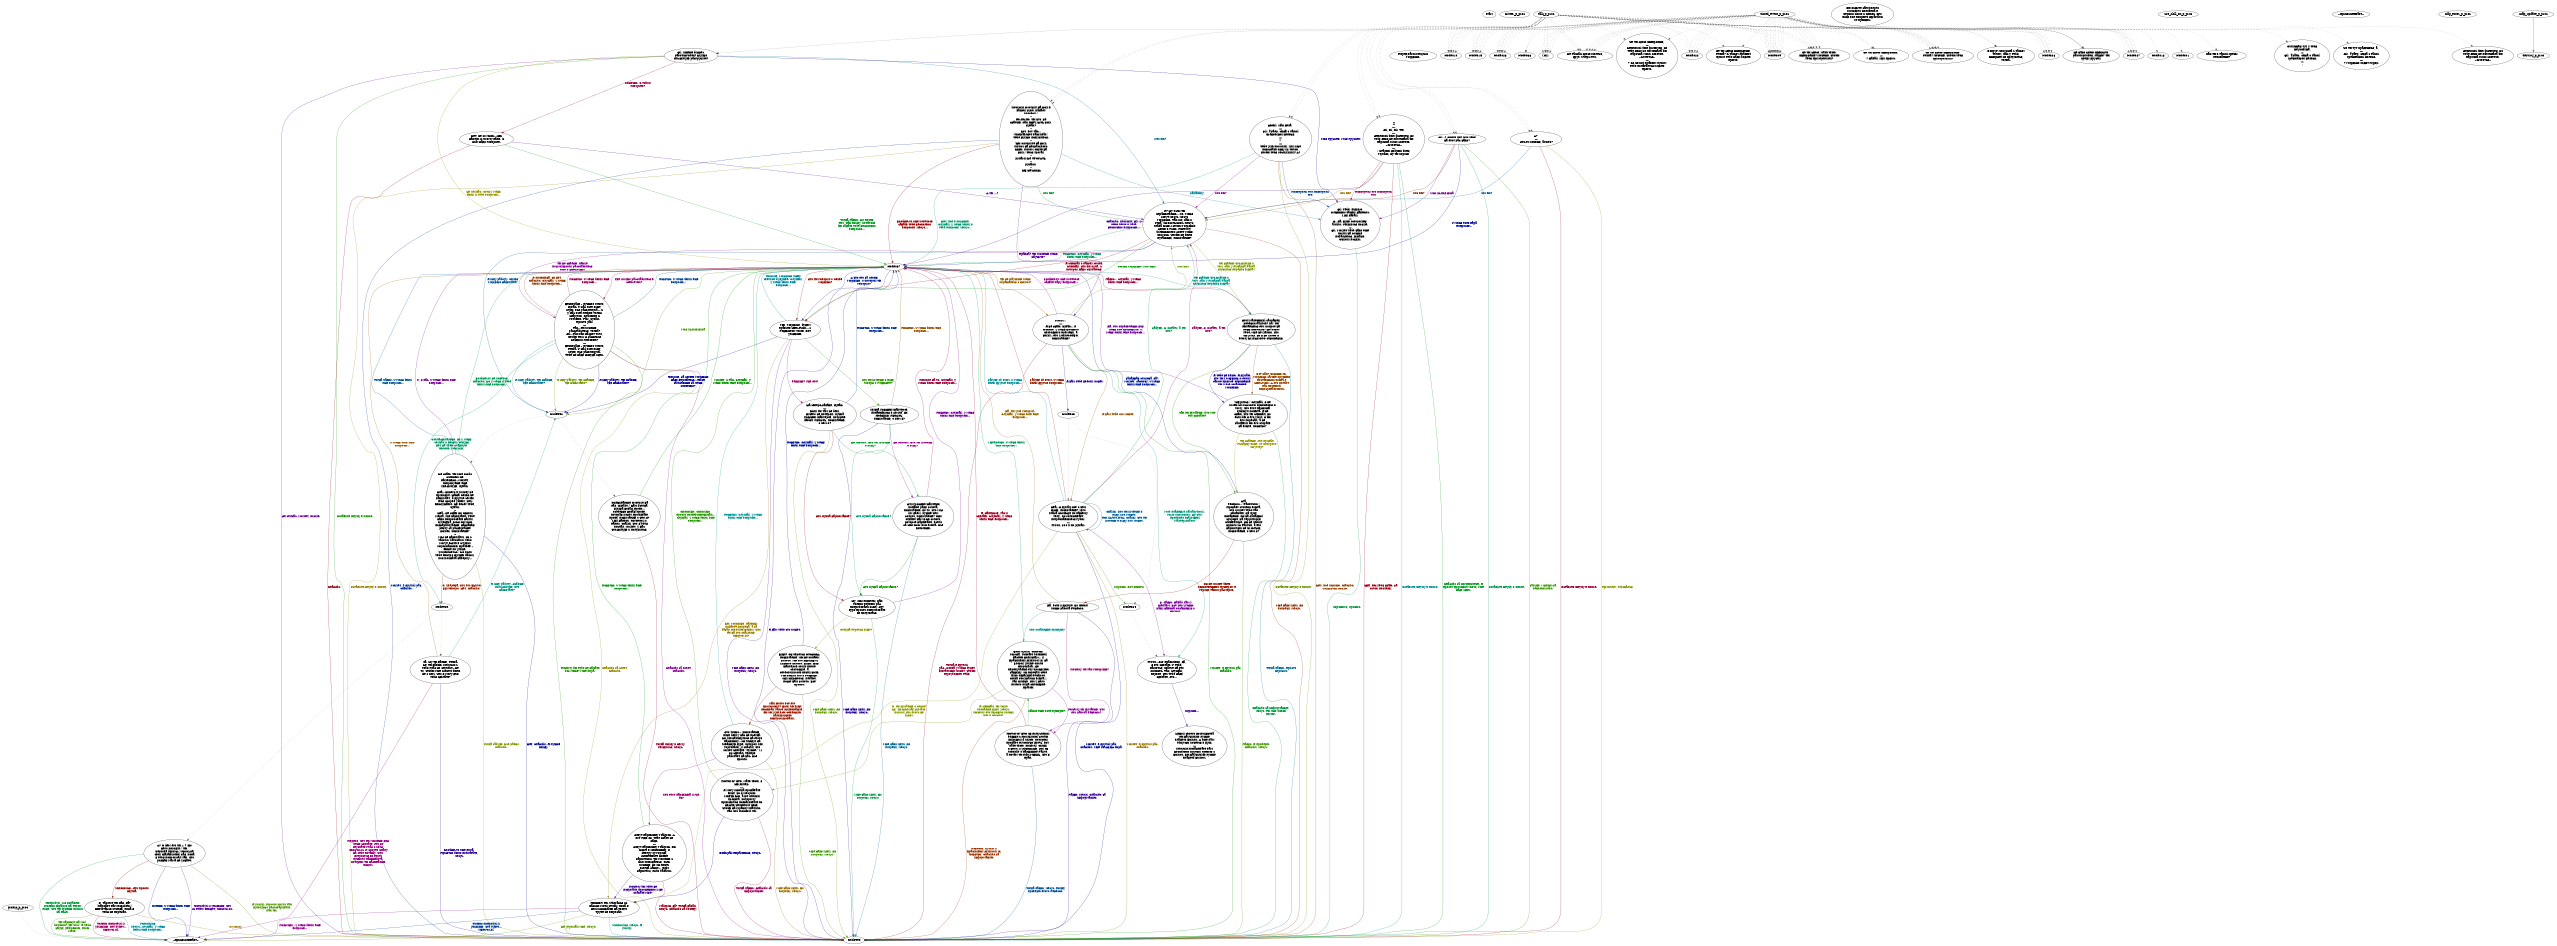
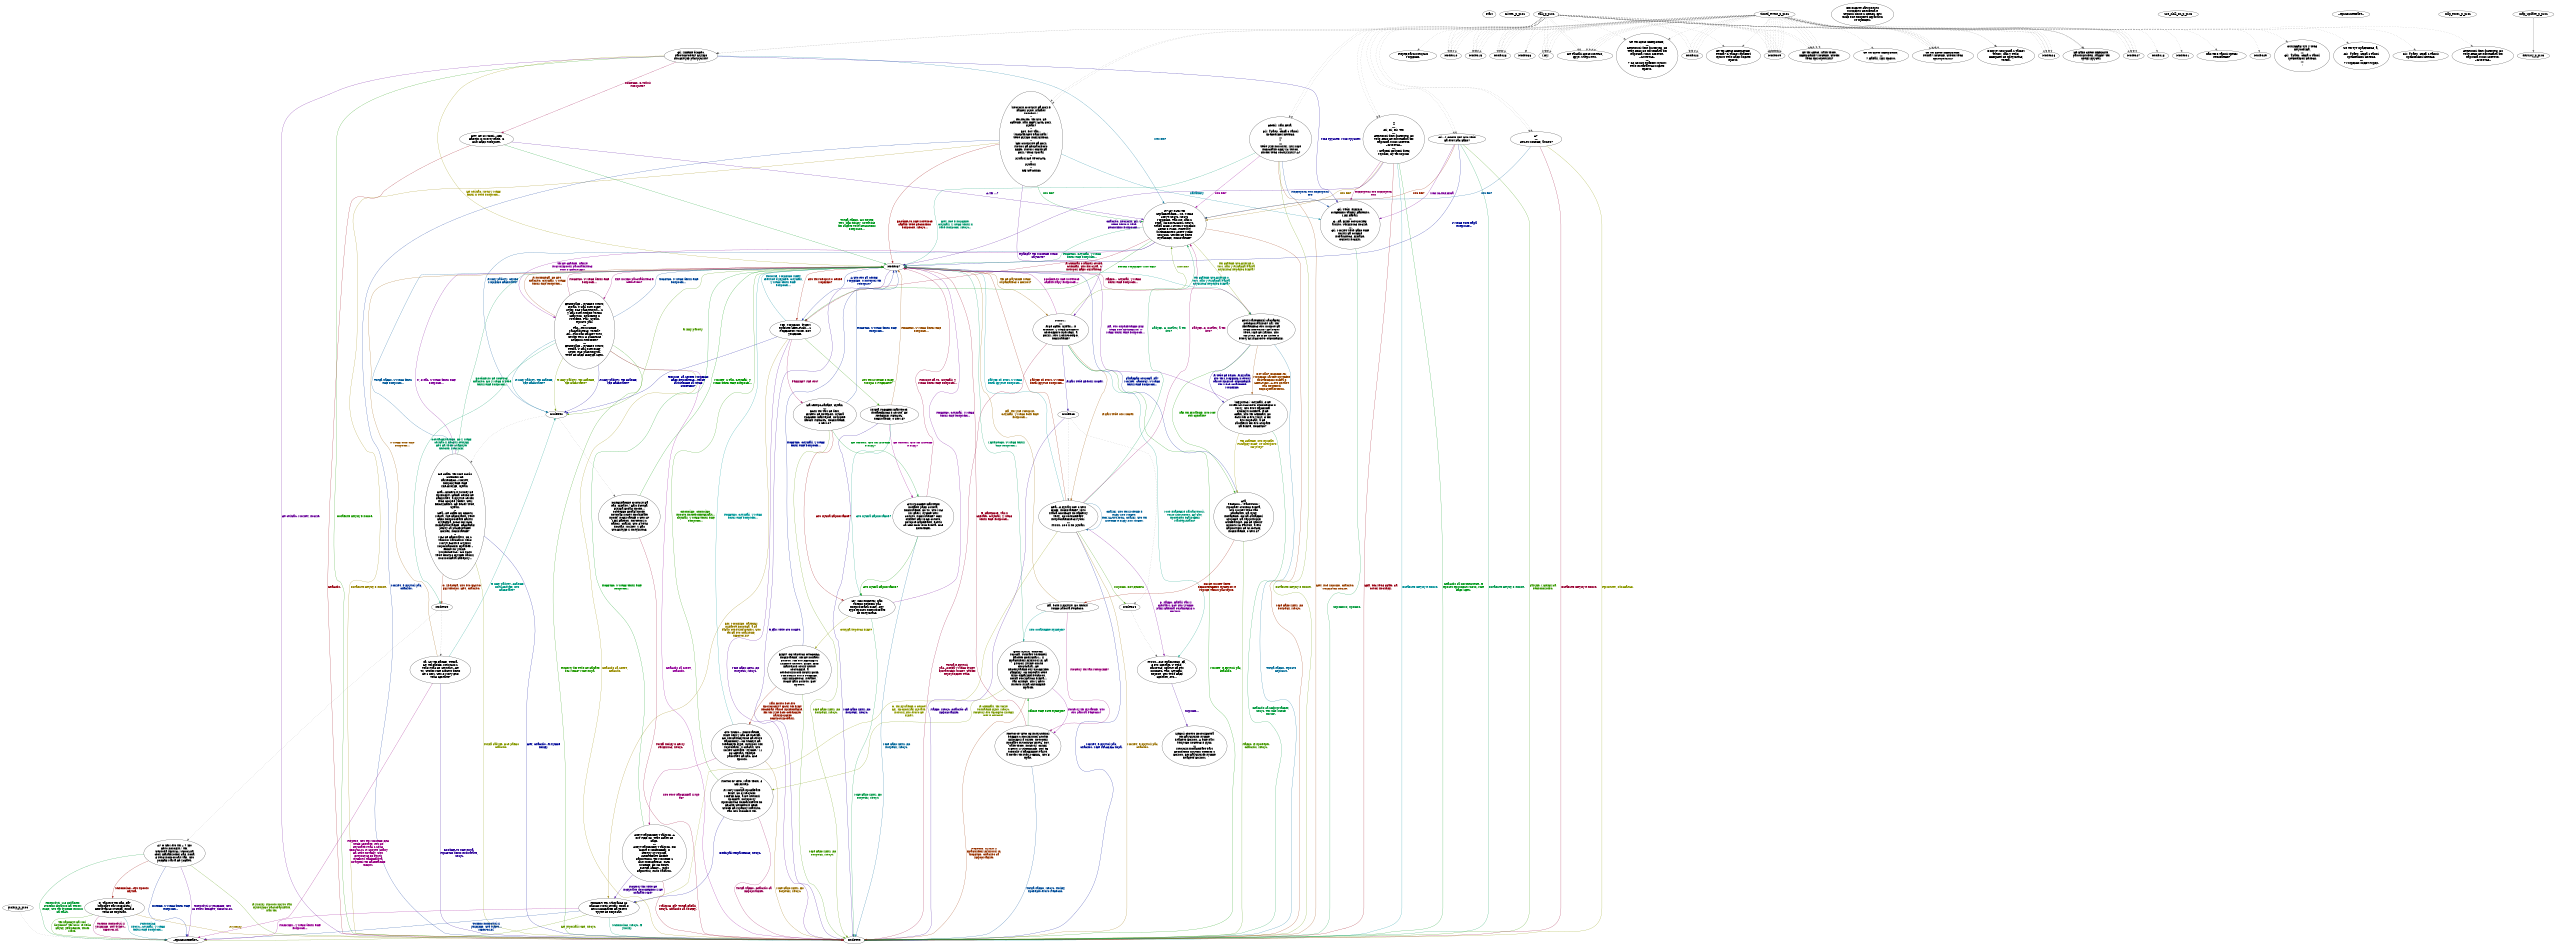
(1789, 29) -> (1446, 31)
none -> (2260, 56)
none -> (2421, 56)
(693, 330) -> (693, 330)
(1068, 842) -> (943, 699)
